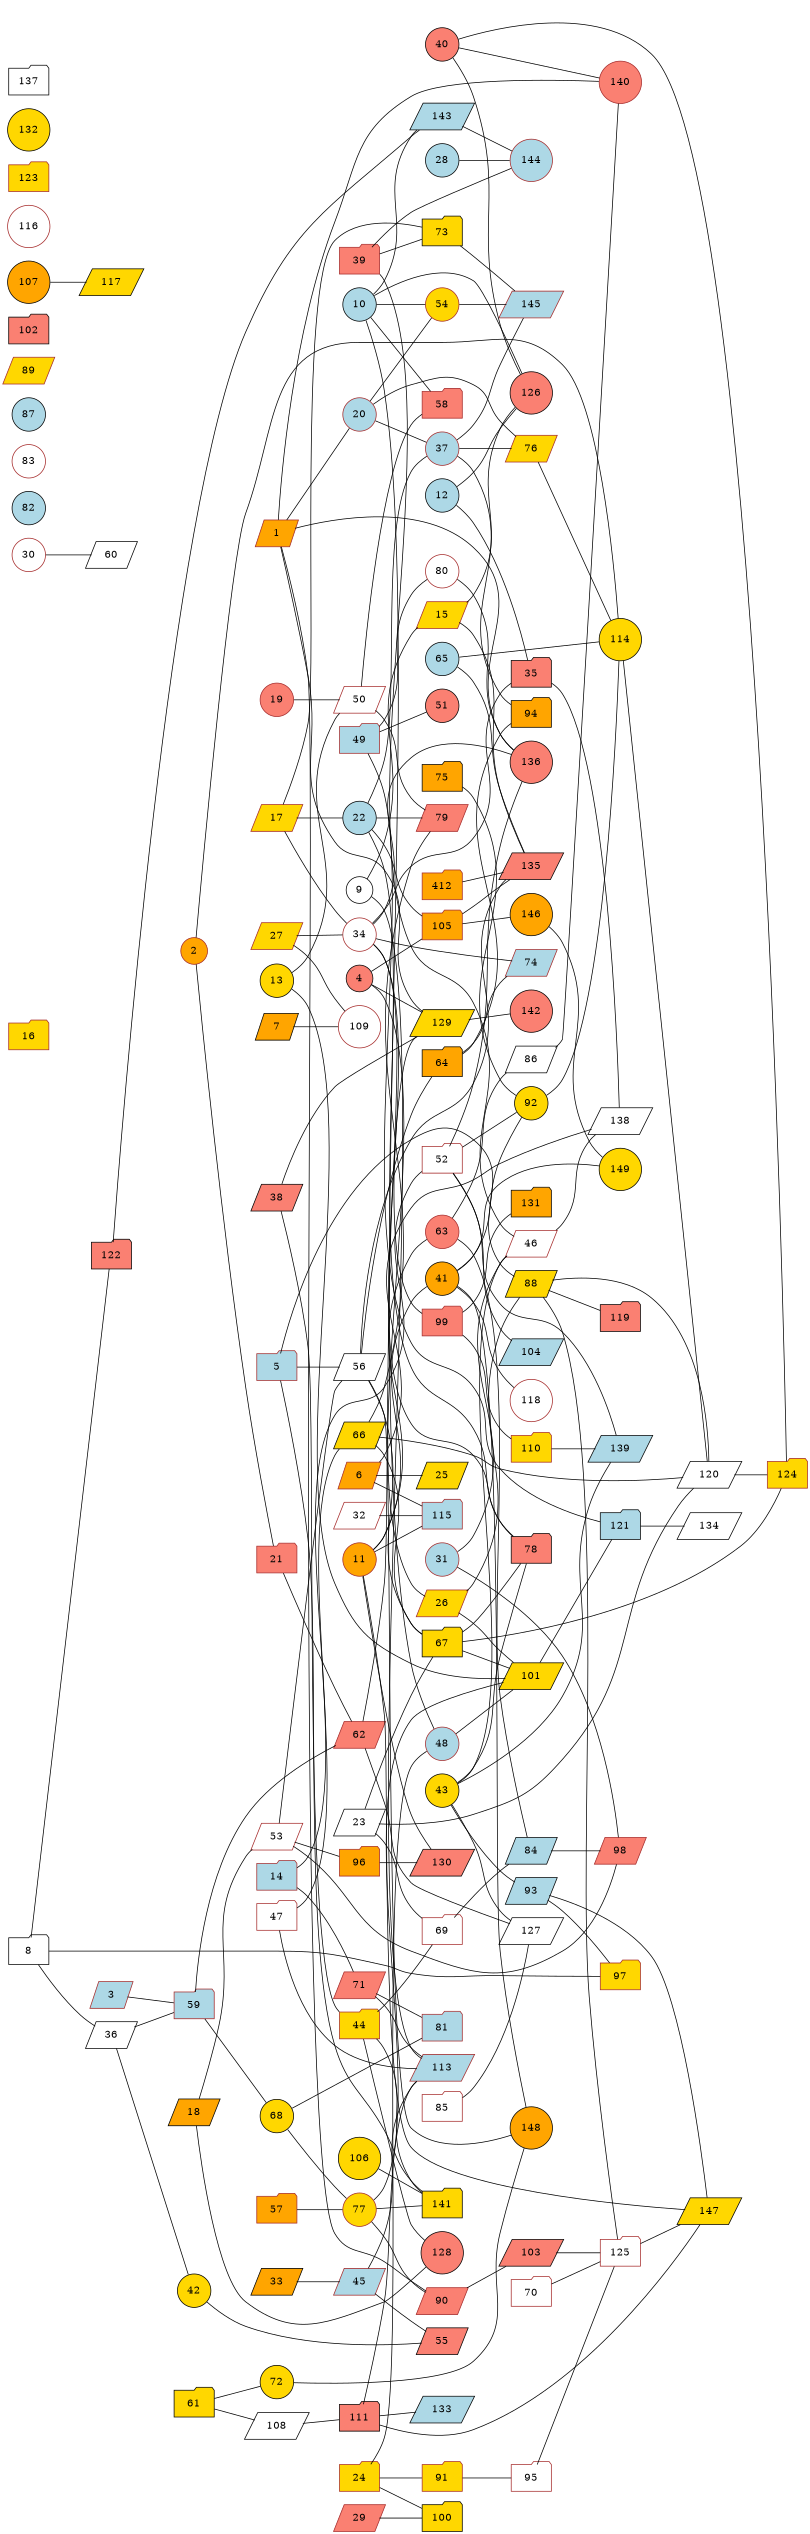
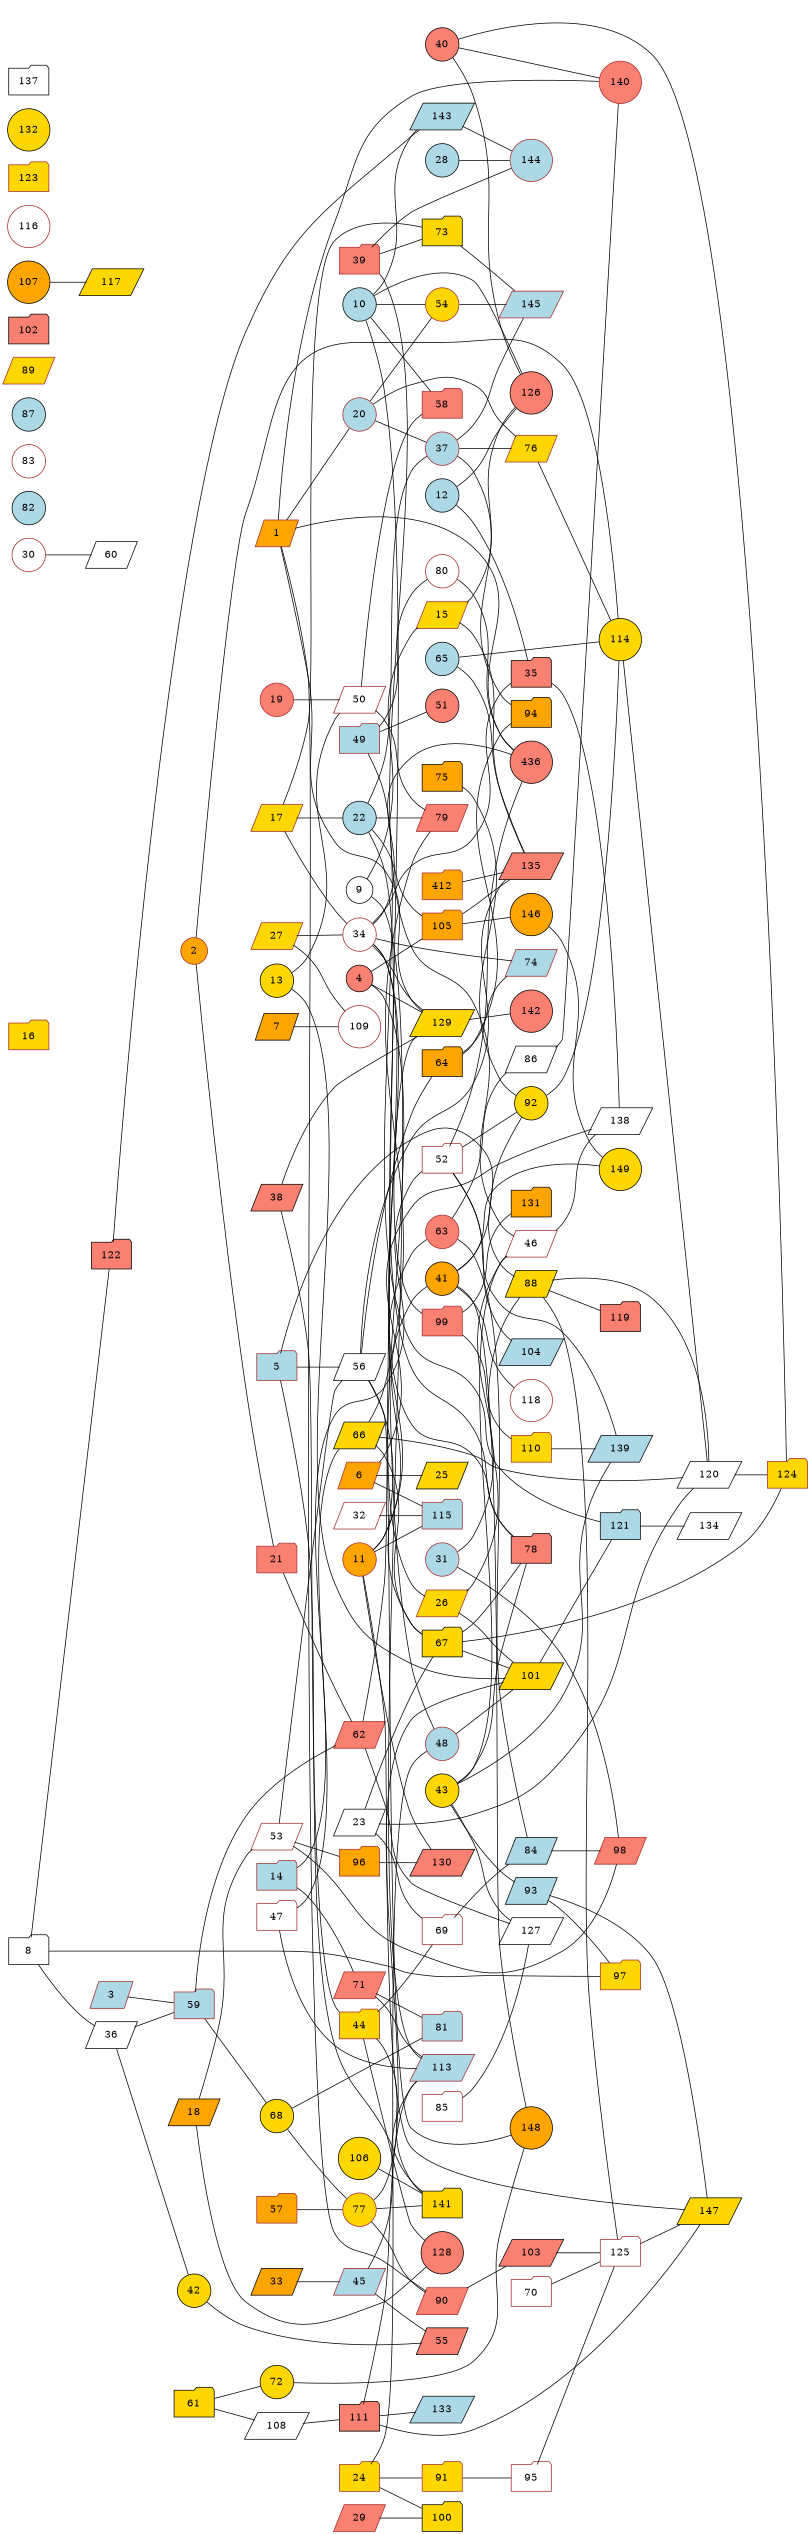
(531, 762) -> (531, 762)
none -> (397, 979)
